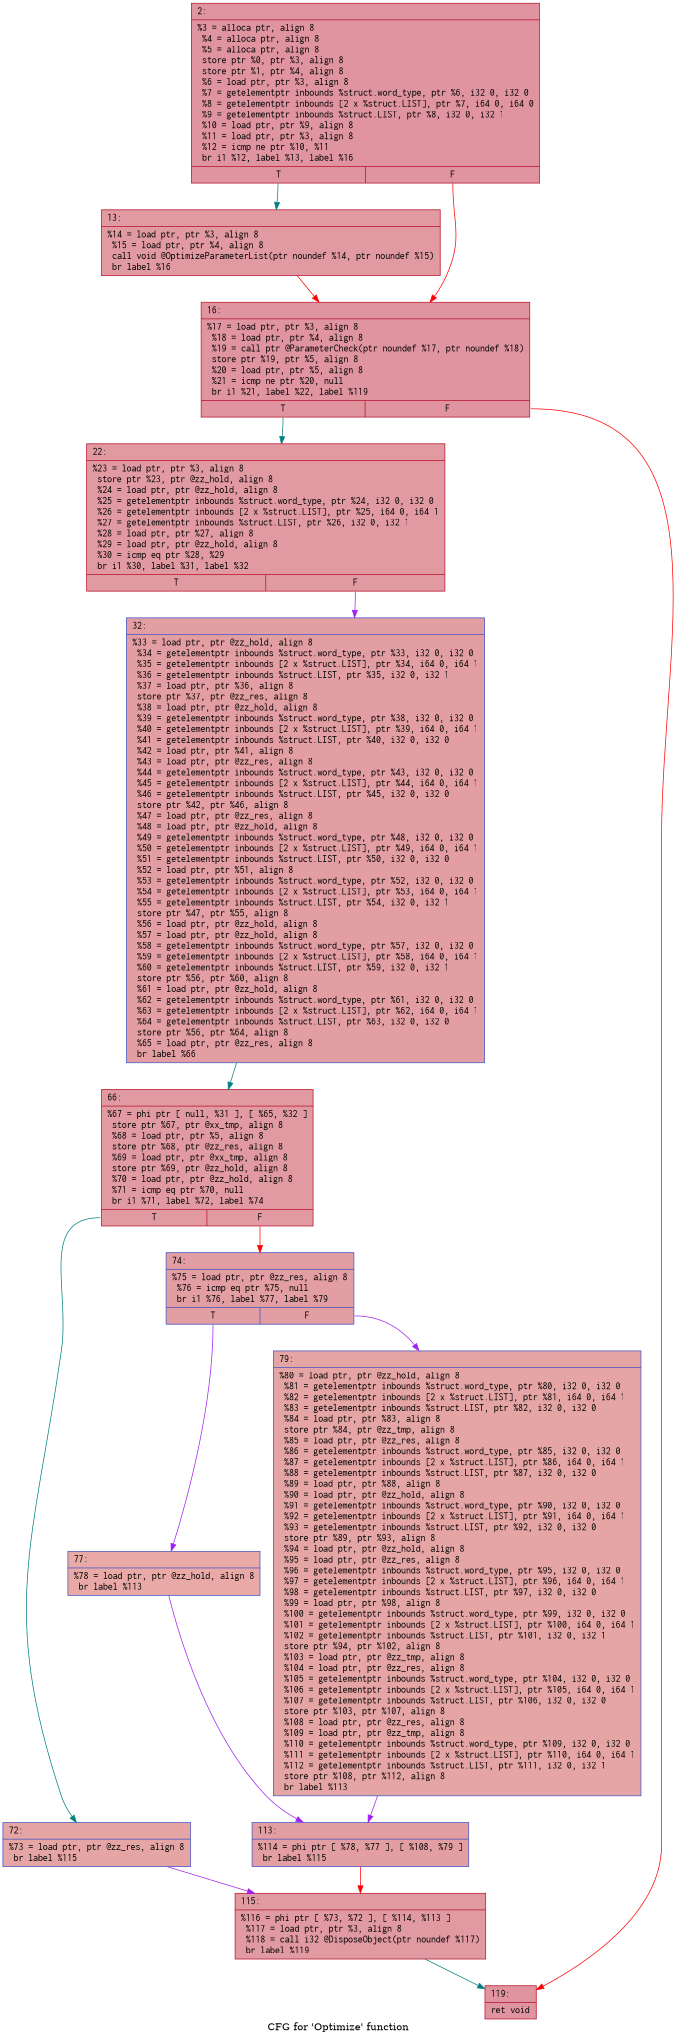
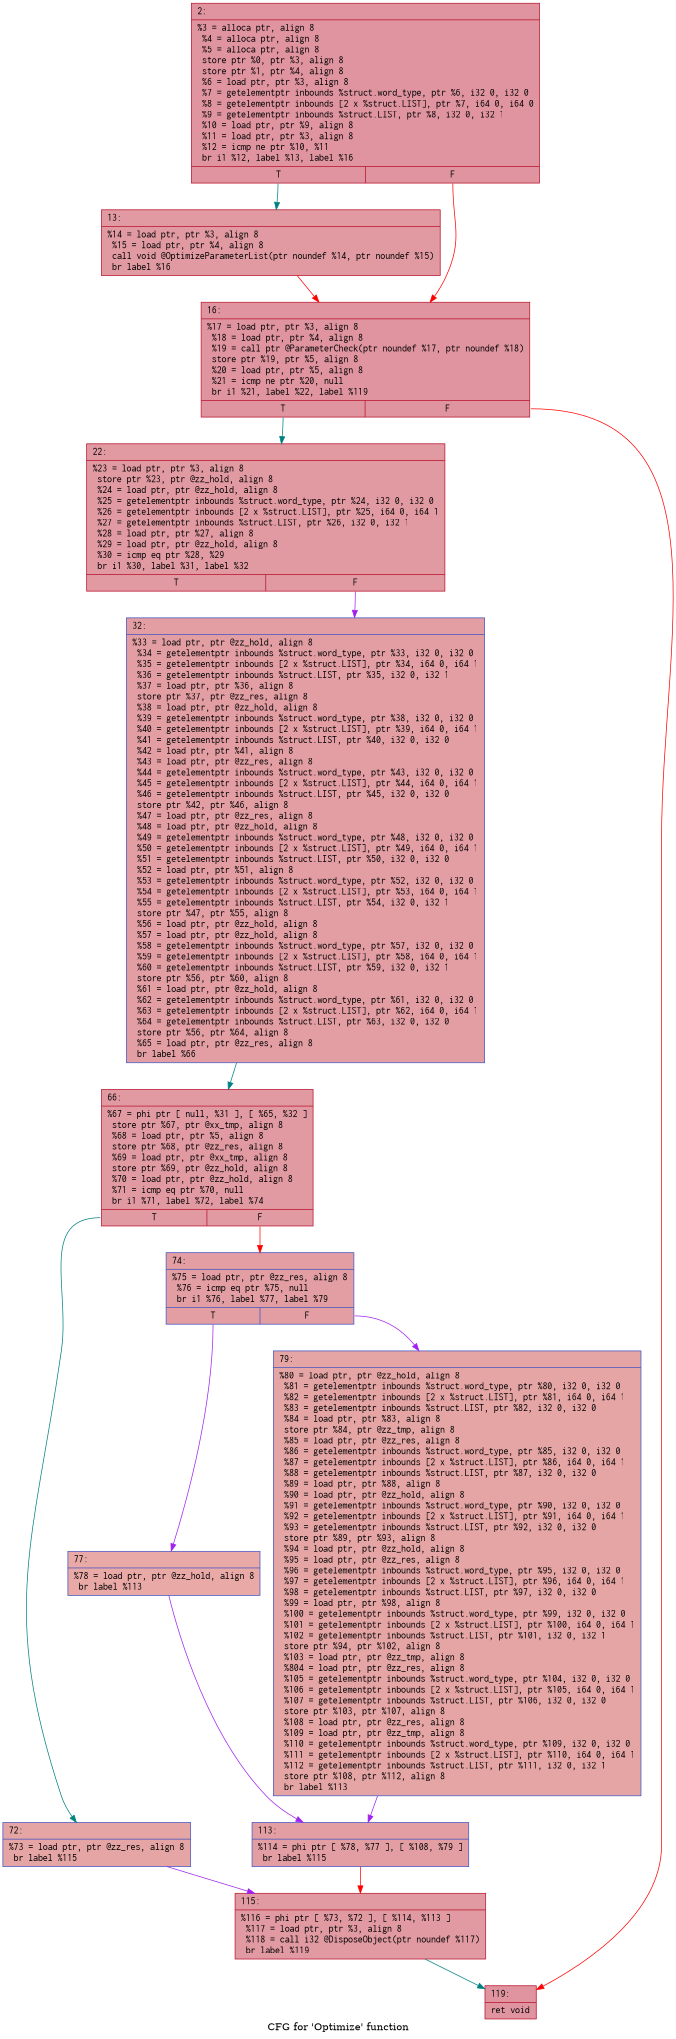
(372, 1668) -> (372, 1668)
